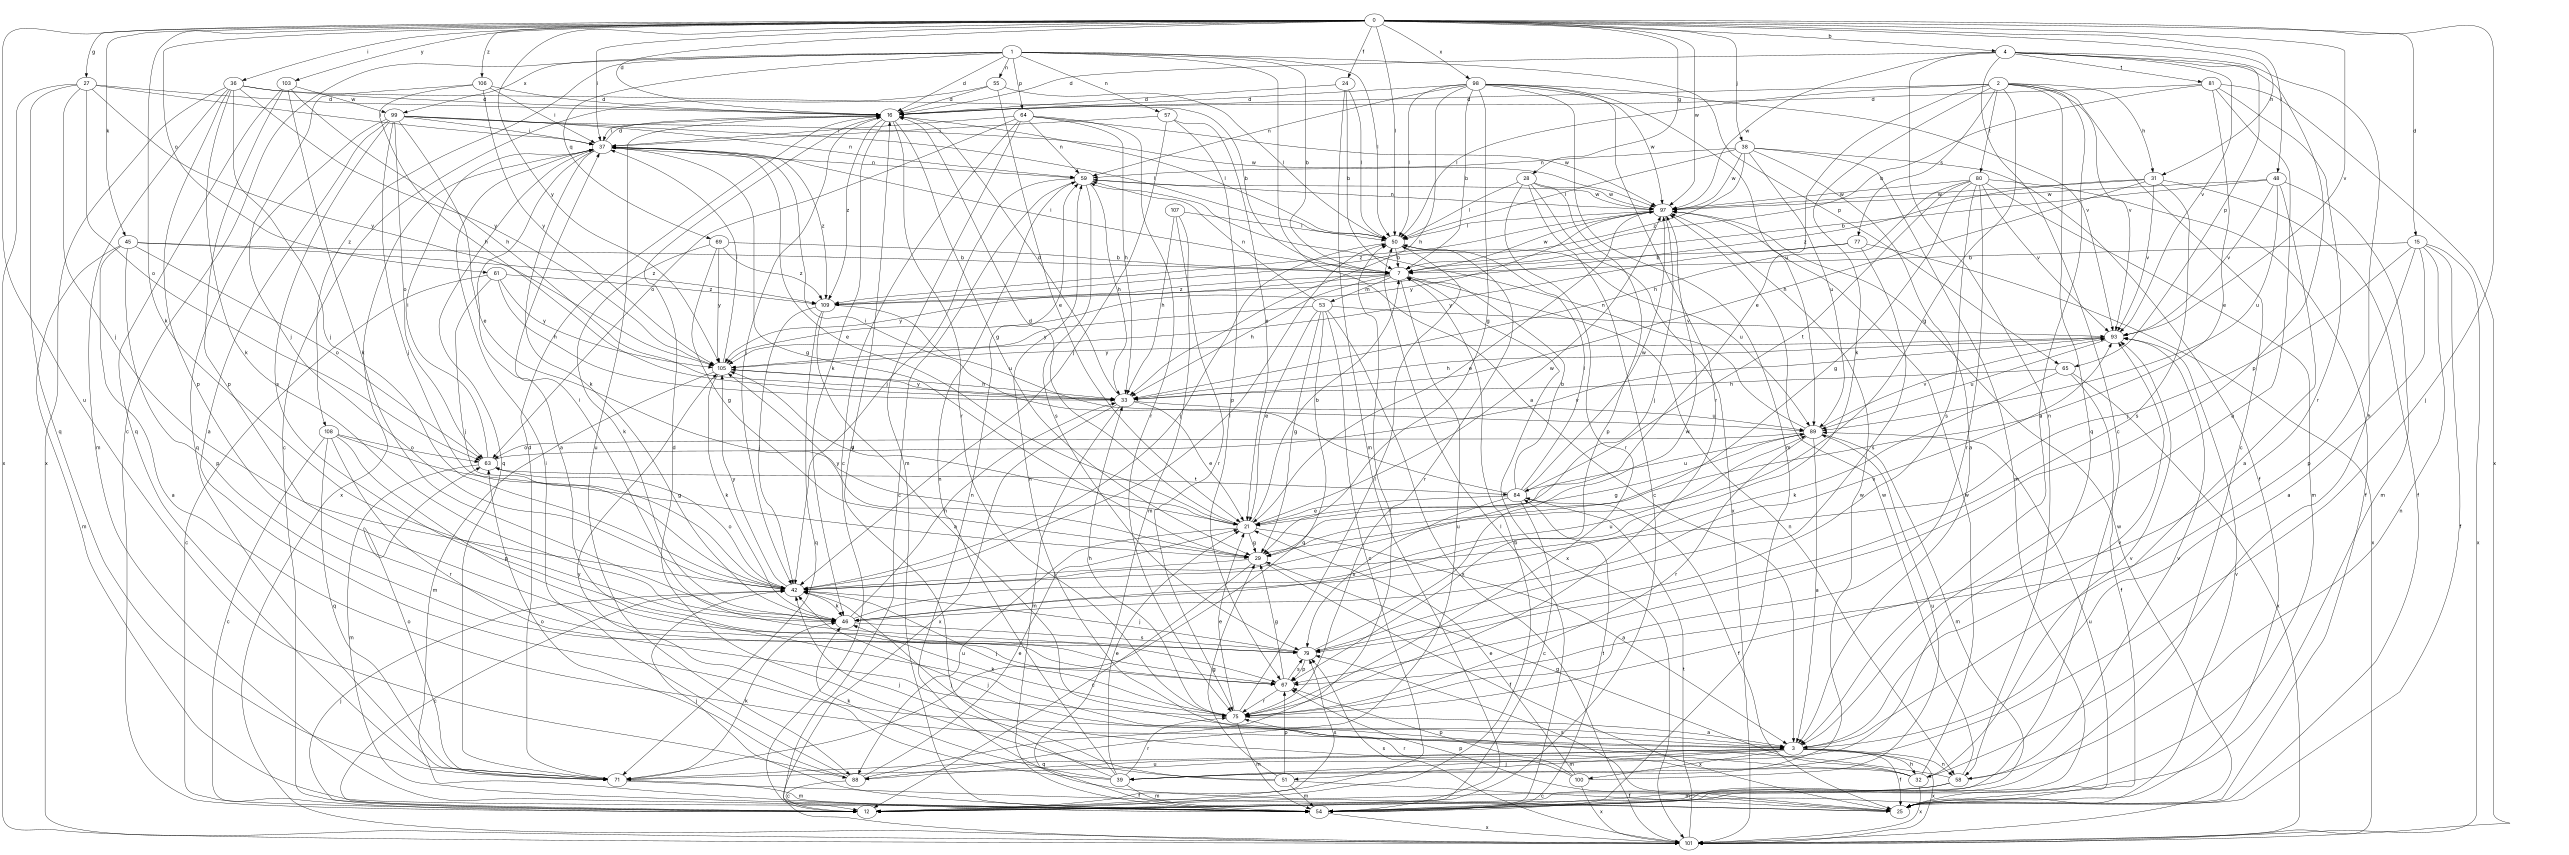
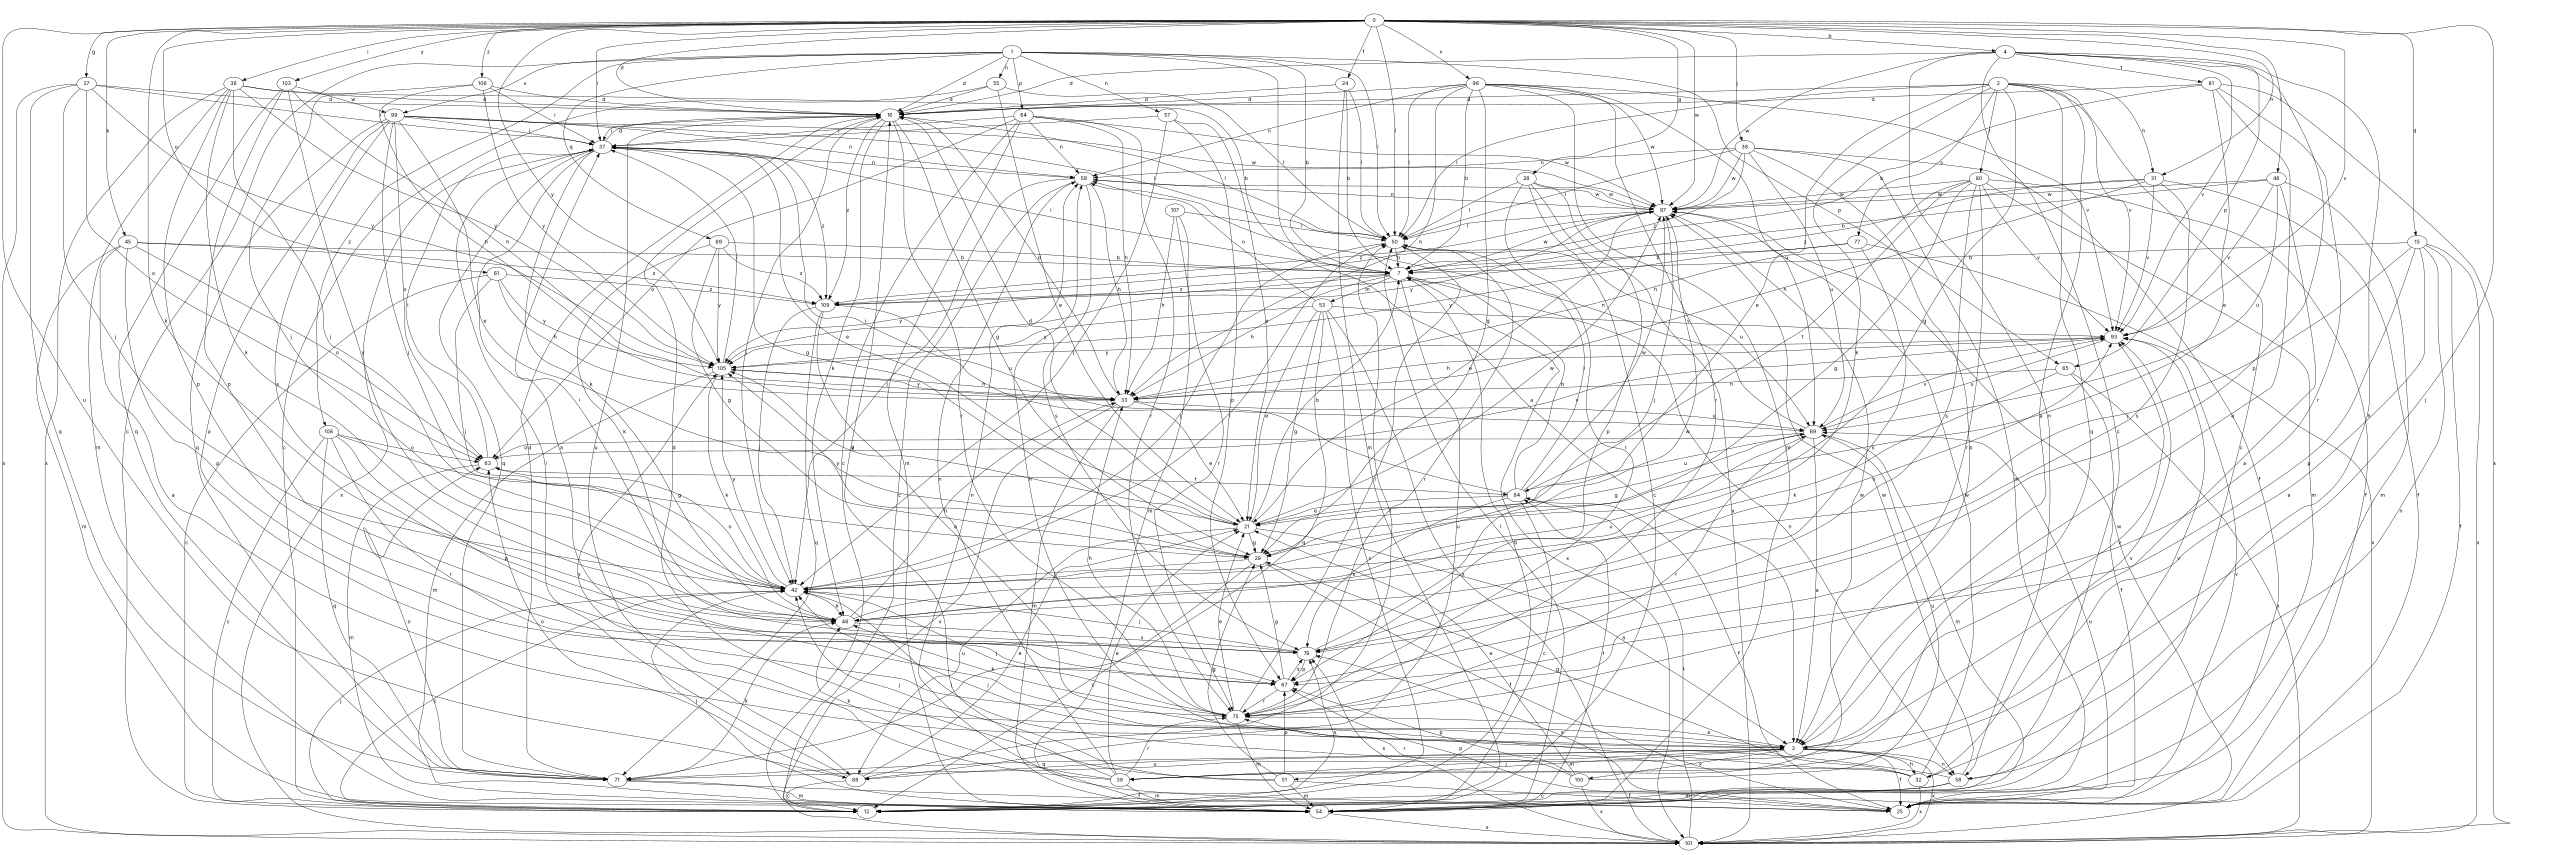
(363, 353) -> (363, 353)
